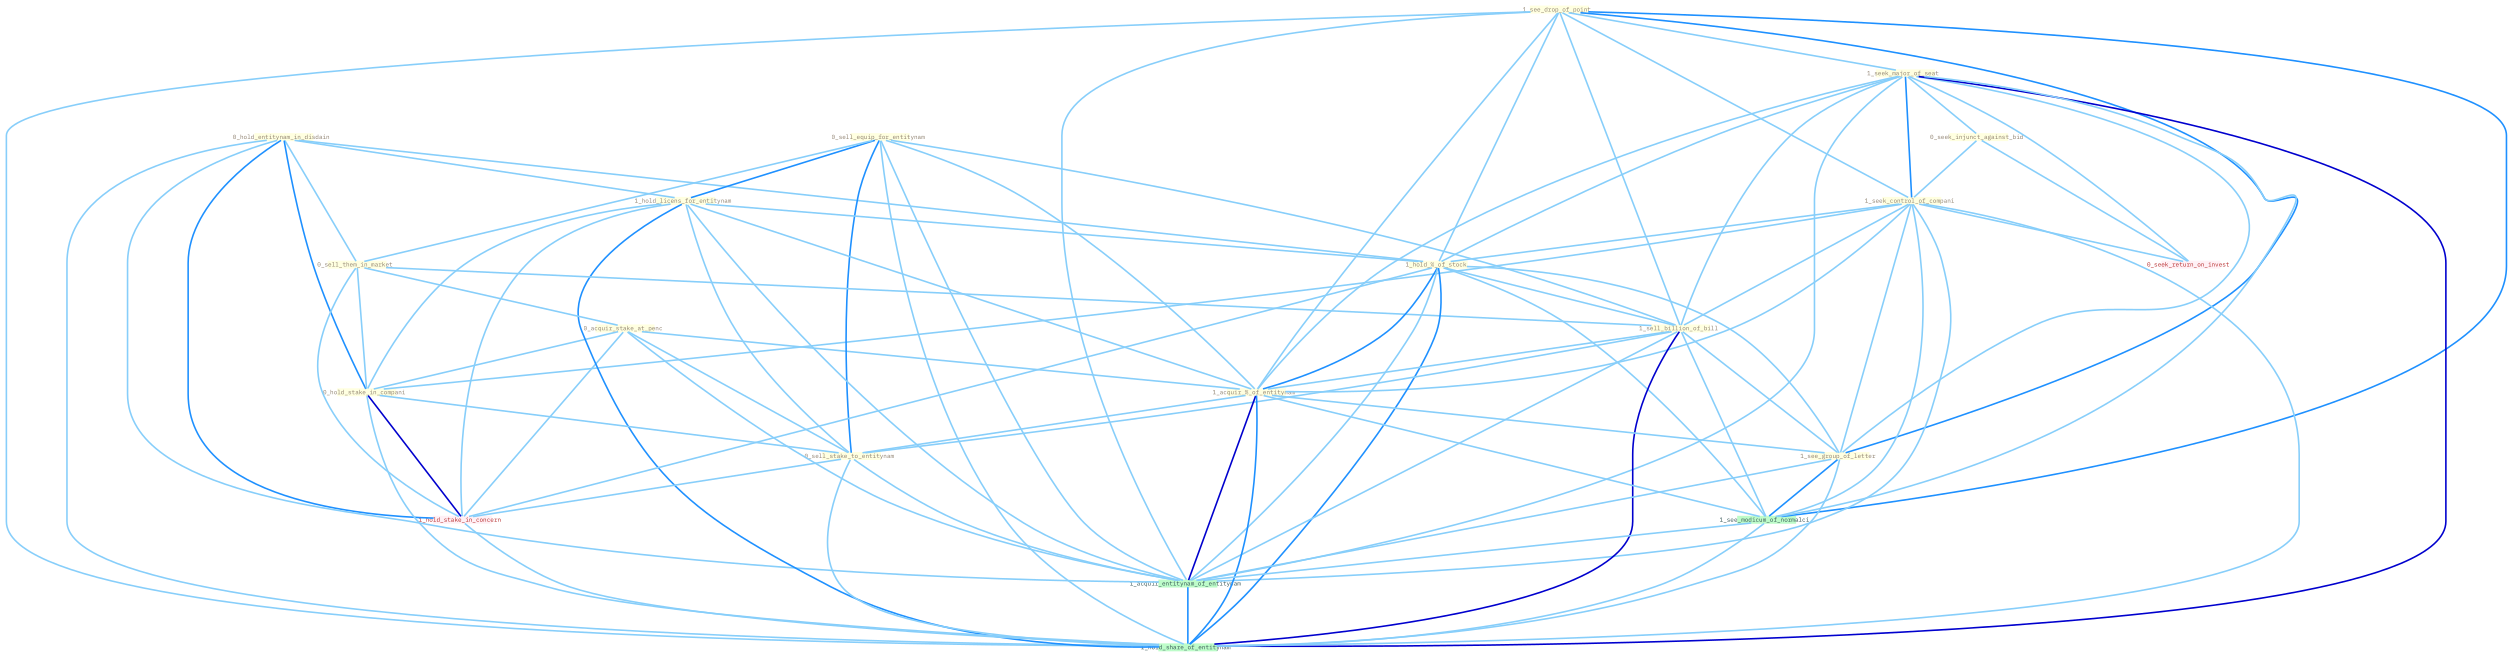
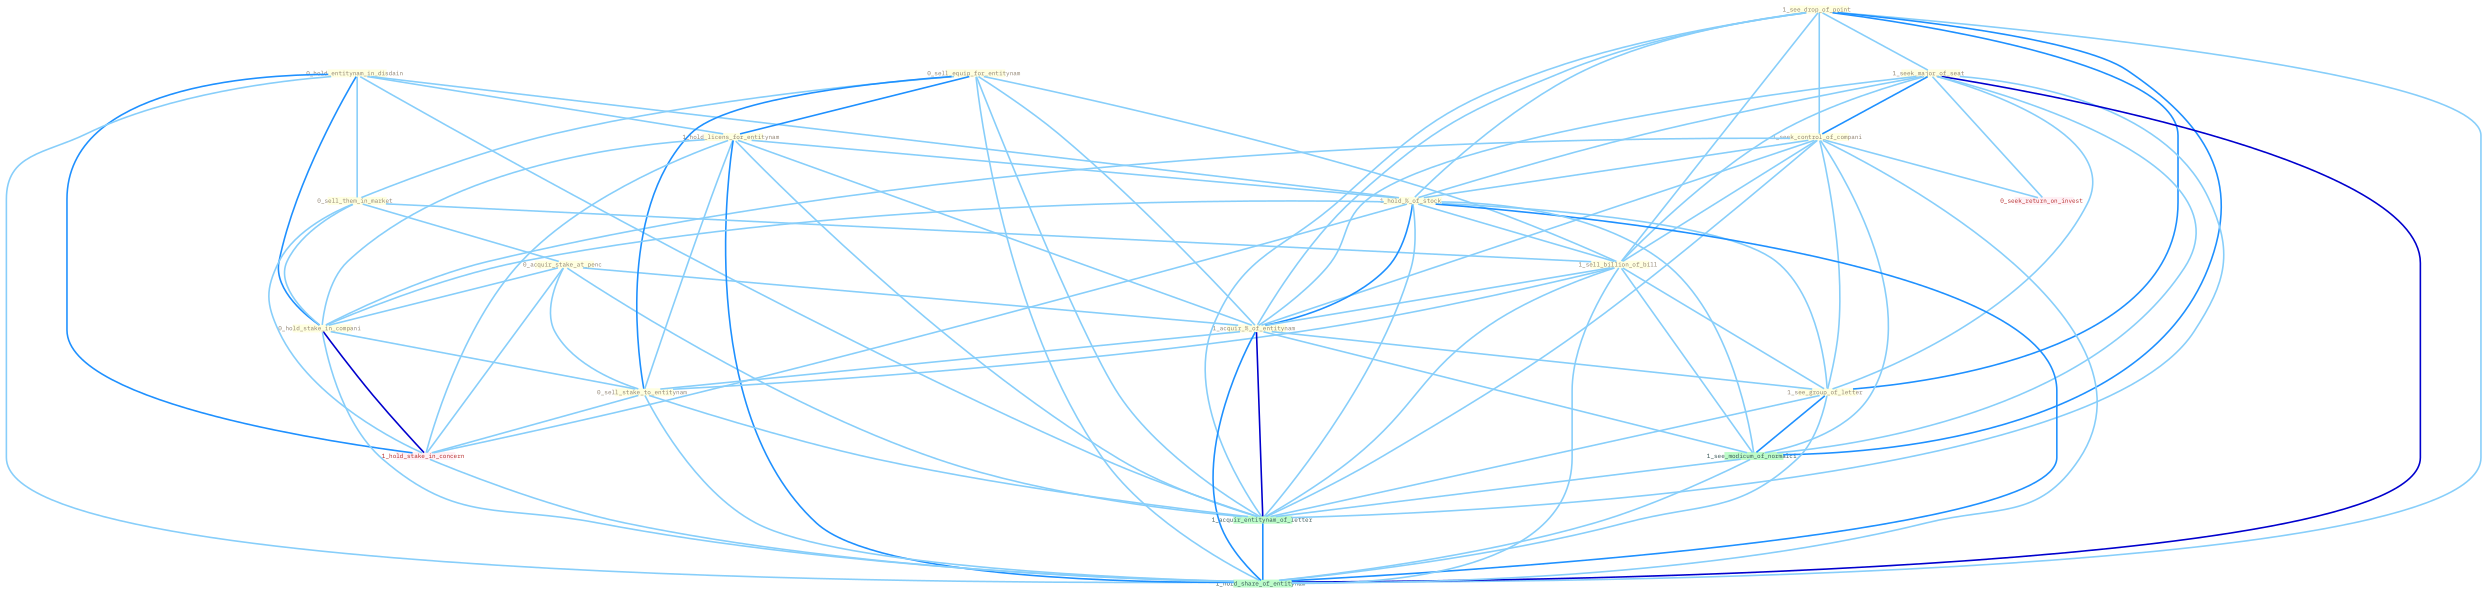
(1979, 137) -> none
none -> (875, 217)
(1188, 584) -> (1263, 520)
(1536, 593) -> (1546, 519)
